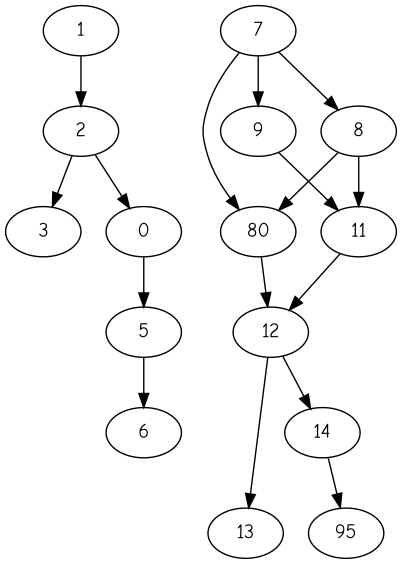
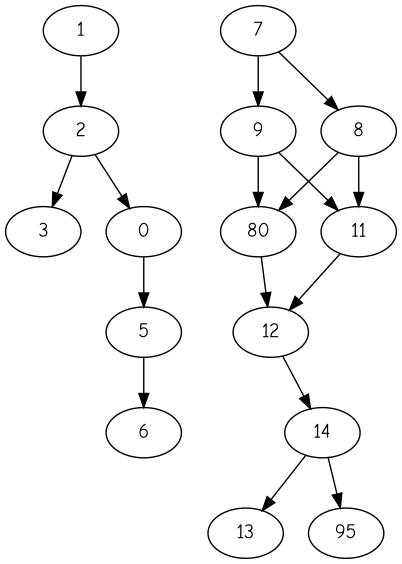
(204, 124) -> (258, 175)
(259, 426) -> (288, 477)
